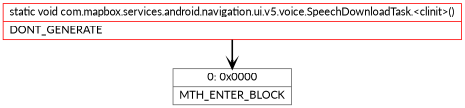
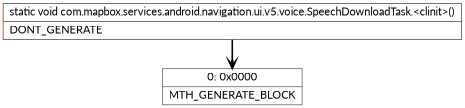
(232, 95) -> (232, 95)
